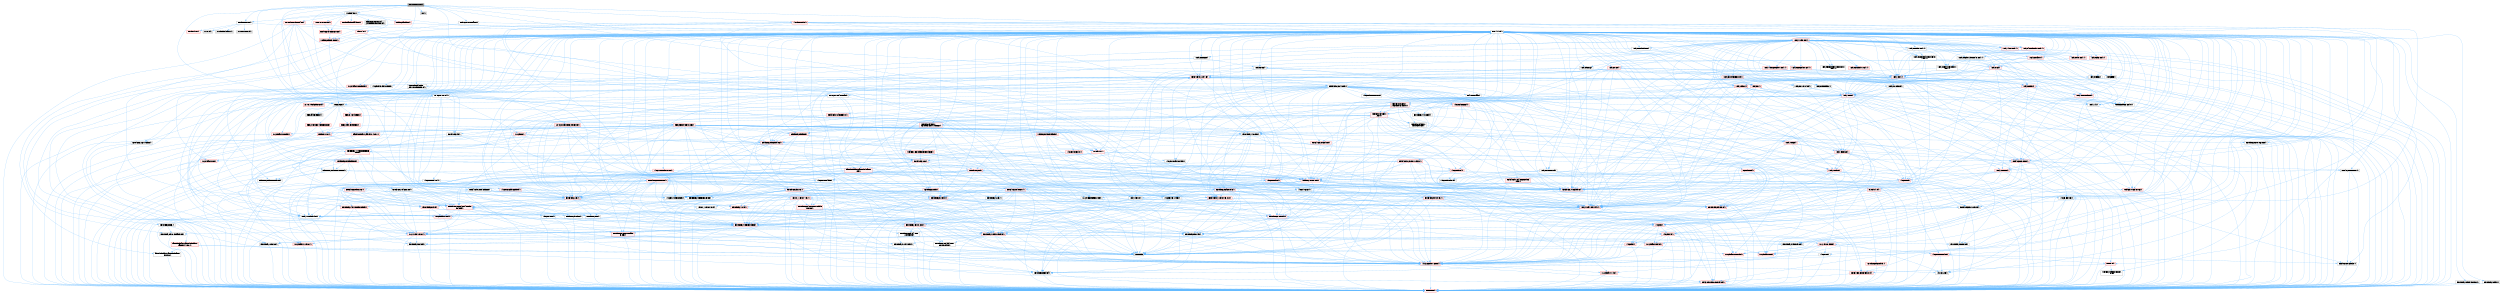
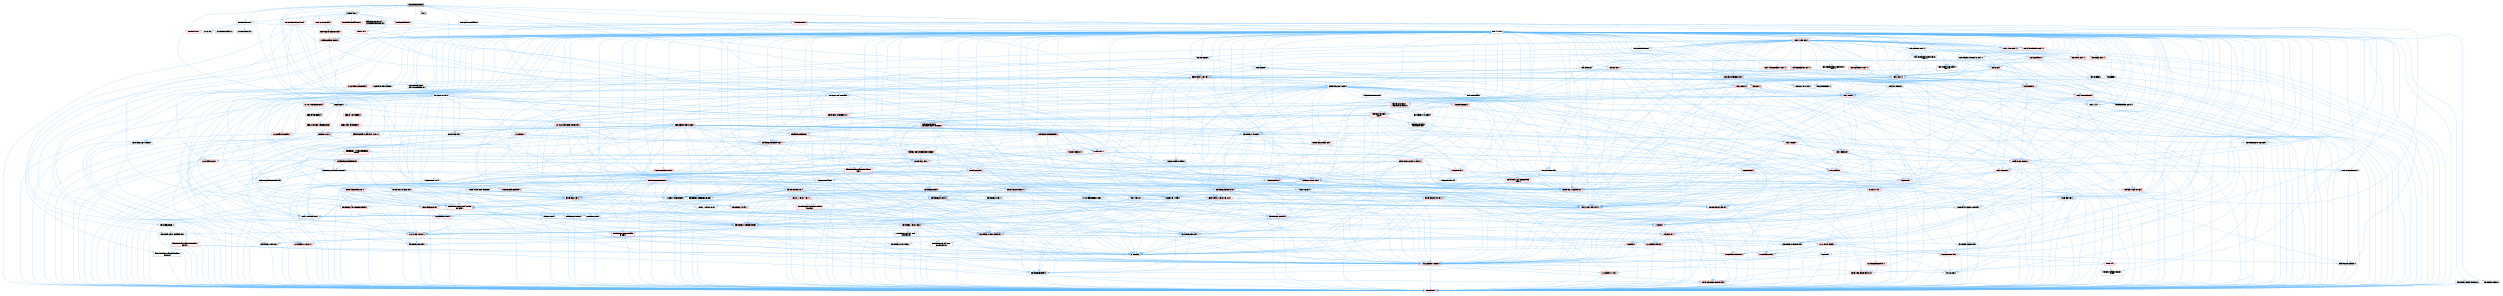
(1969, 207) -> (1968, 207)
(185, 244) -> (185, 244)
